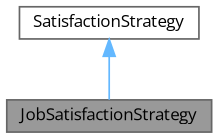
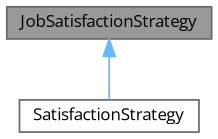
(109, 78) -> (109, 78)
